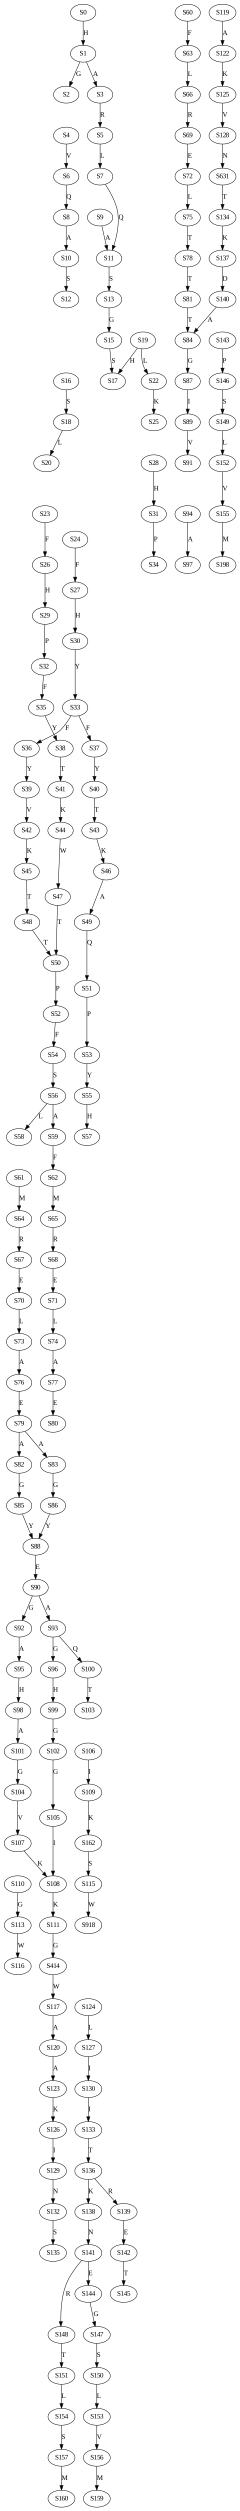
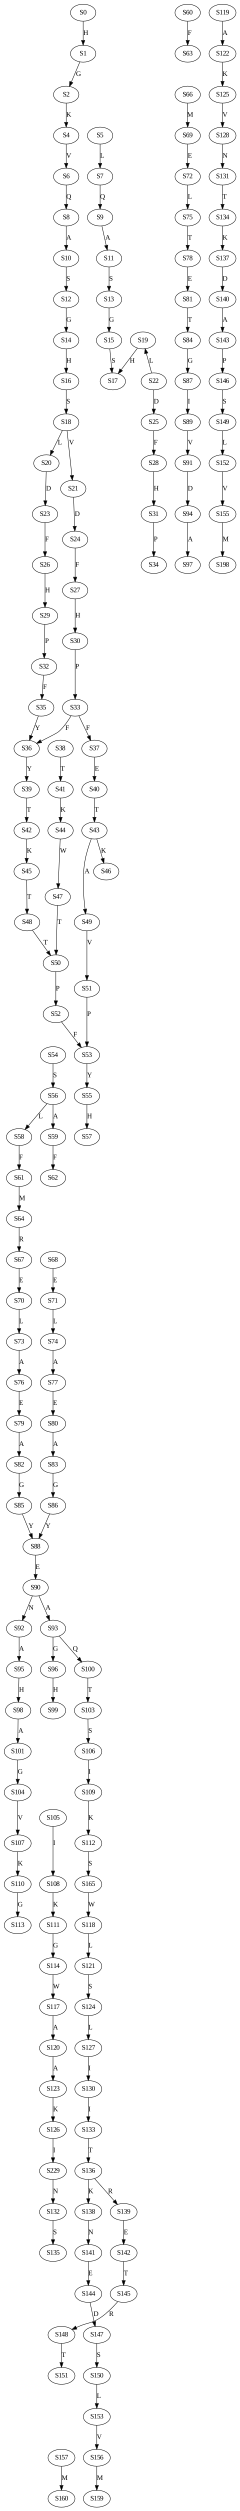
(188, 72) -> none
(100, 95) -> none
none -> (66, 113)
(190, 115) -> (190, 115)
(223, 177) -> (223, 177)
(118, 214) -> (100, 195)
(190, 279) -> (190, 279)
(207, 318) -> (223, 318)
none -> (66, 340)
(142, 360) -> (149, 363)
(156, 402) -> (156, 402)
none -> (154, 440)
none -> (46, 486)
none -> (188, 486)
none -> (73, 489)
(77, 667) -> (77, 667)
(50, 726) -> (35, 726)
(97, 769) -> (97, 769)
(29, 810) -> (29, 810)
(97, 895) -> (84, 874)
(89, 943) -> (89, 943)
(55, 1032) -> (70, 1033)
none -> (19, 1155)
(53, 1219) -> none
(35, 1442) -> (53, 1442)
(31, 1608) -> (31, 1608)
none -> (88, 1729)
(53, 1752) -> none
(88, 1843) -> (88, 1843)
(34, 1862) -> (18, 1861)
(88, 1884) -> (88, 1884)
(88, 1925) -> (88, 1925)
(18, 1966) -> none
(53, 1966) -> (53, 1966)
none -> (88, 1966)
(53, 2171) -> (53, 2171)
(65, 2289) -> (99, 2318)
(96, 2314) -> (96, 2314)
(61, 2417) -> none
